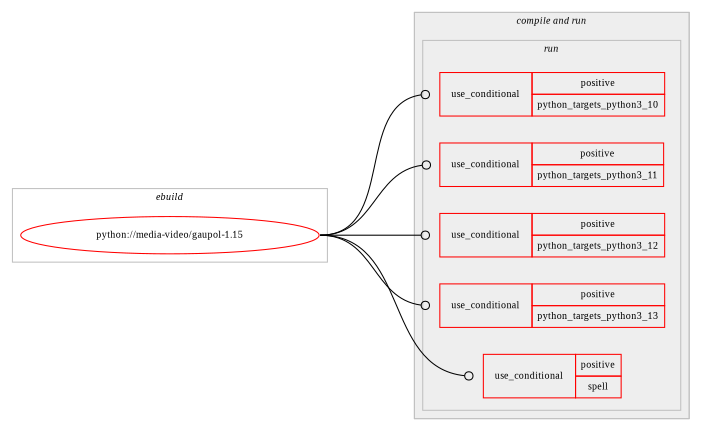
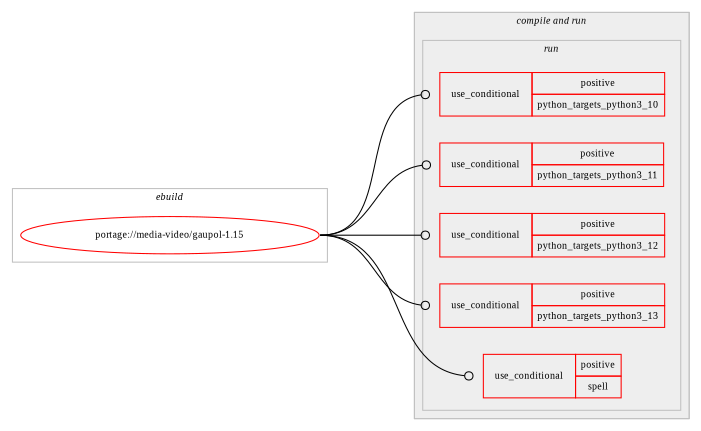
(170, 235) -> (170, 235)
